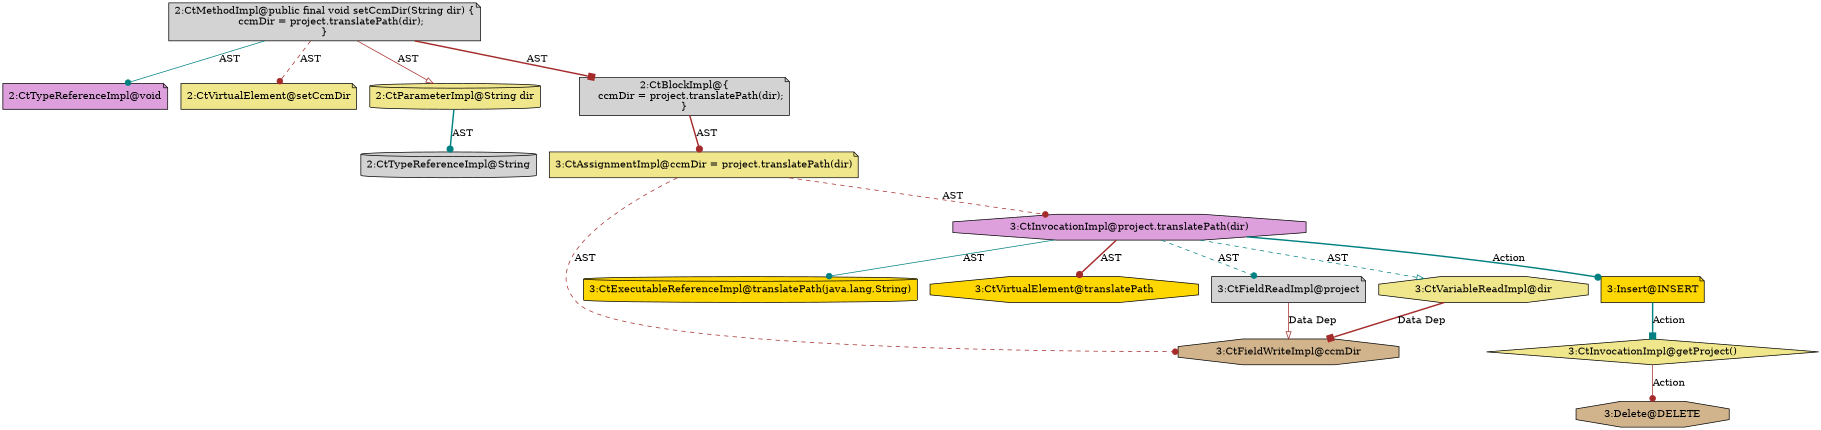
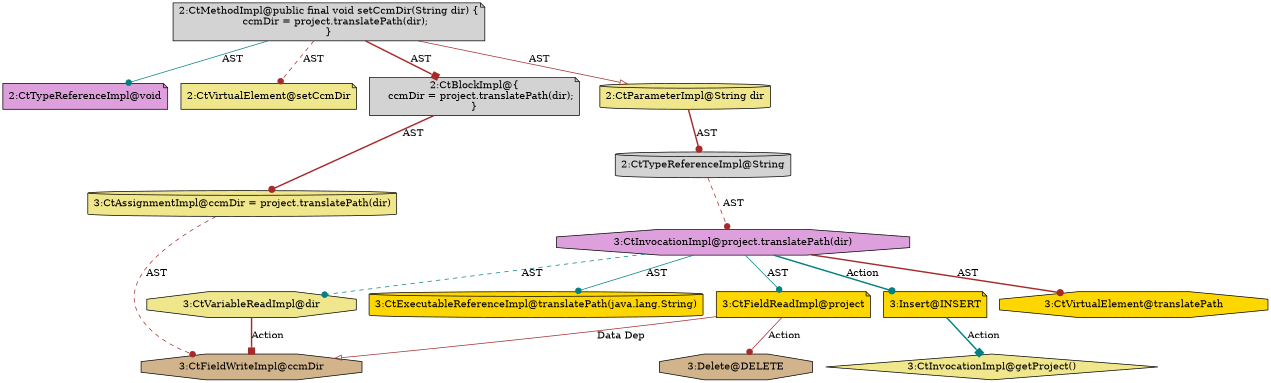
(452, 128) -> (693, 128)
(704, 165) -> (242, 204)
(916, 196) -> (717, 201)
(1206, 257) -> (761, 271)
(1309, 259) -> (486, 274)
(1289, 290) -> (793, 305)
(1422, 321) -> (268, 336)
(1653, 380) -> (767, 334)
